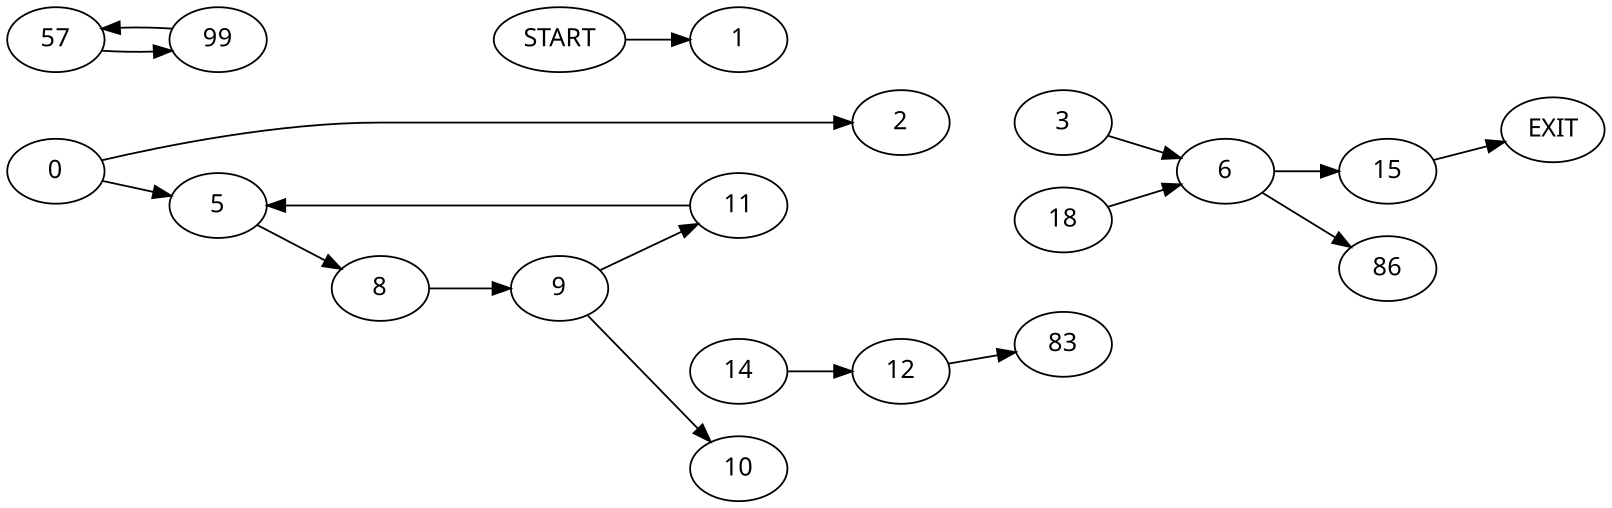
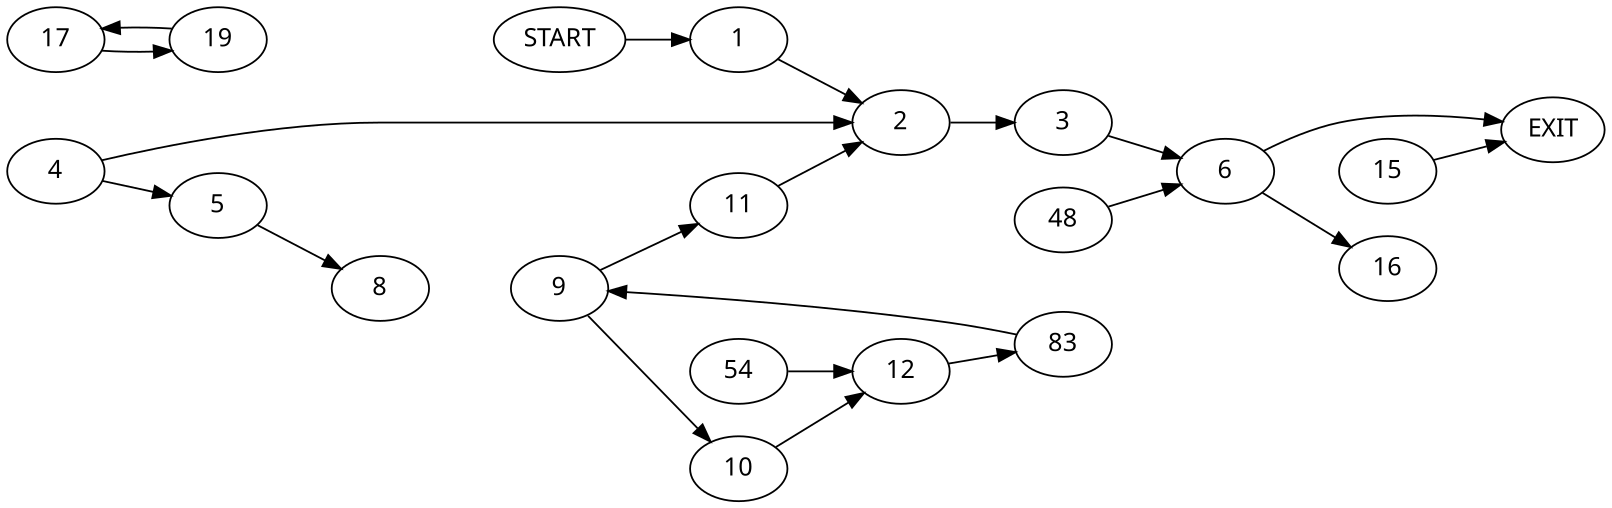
(56, 40) -> (56, 40)
(218, 40) -> (218, 40)
none -> (812, 77)
none -> (973, 123)
(56, 171) -> (56, 171)
(1298, 171) -> (1371, 118)
(488, 206) -> (812, 168)
(1063, 220) -> (1063, 220)
(1388, 269) -> (1388, 269)
(461, 288) -> (822, 308)
(739, 371) -> (739, 371)
none -> (812, 425)
